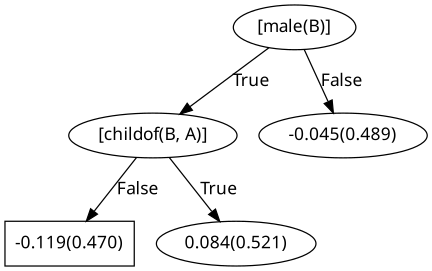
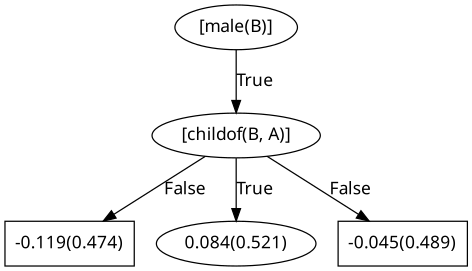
(316, 75) -> (313, 185)
(343, 135) -> (403, 244)
(70, 244) -> (70, 244)
